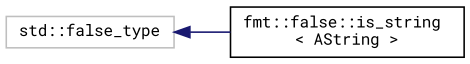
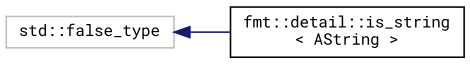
(347, 32) -> (347, 32)
